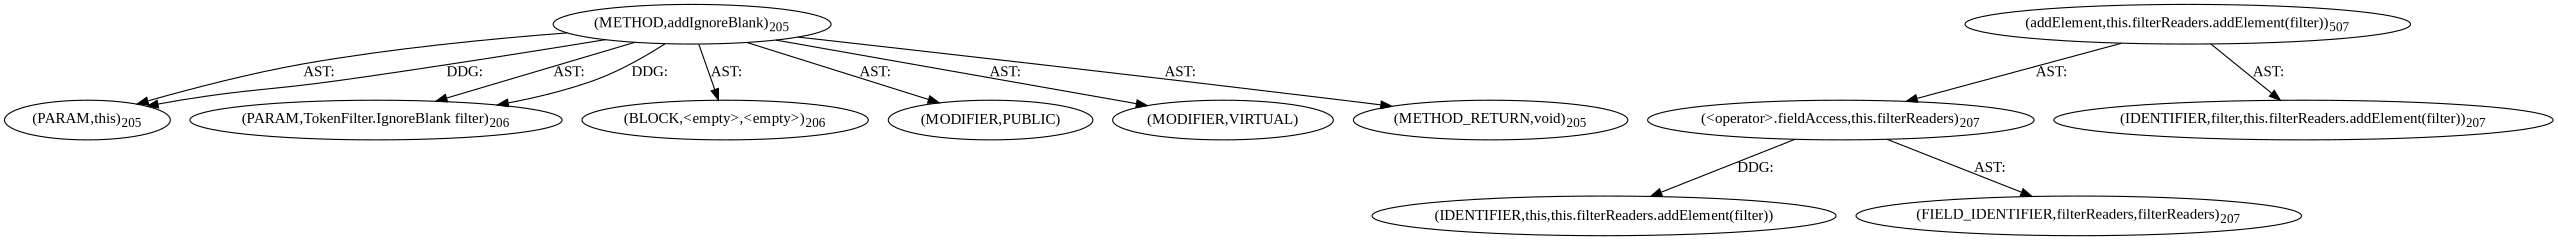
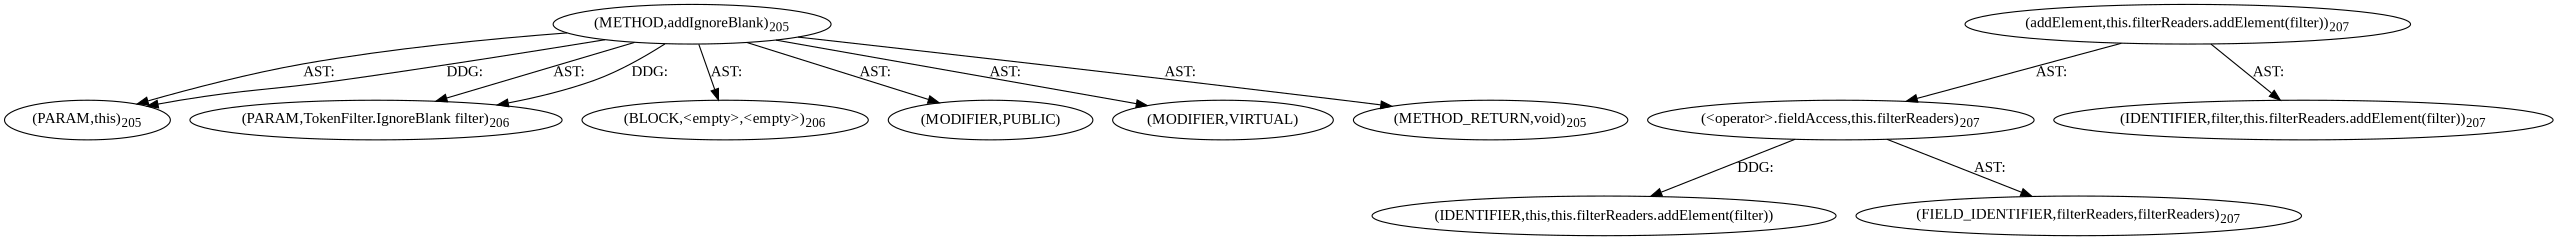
(2340, 23) -> (2340, 23)
